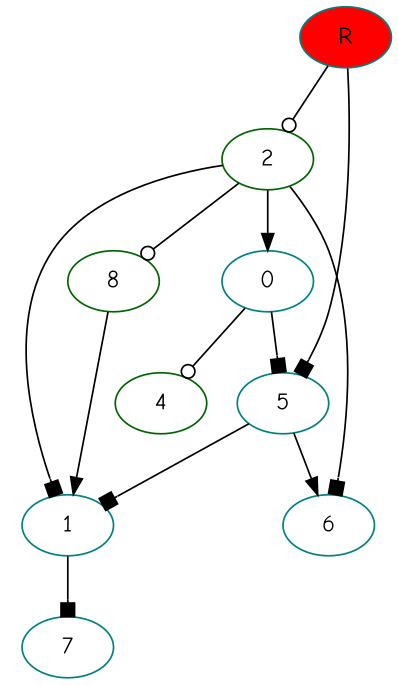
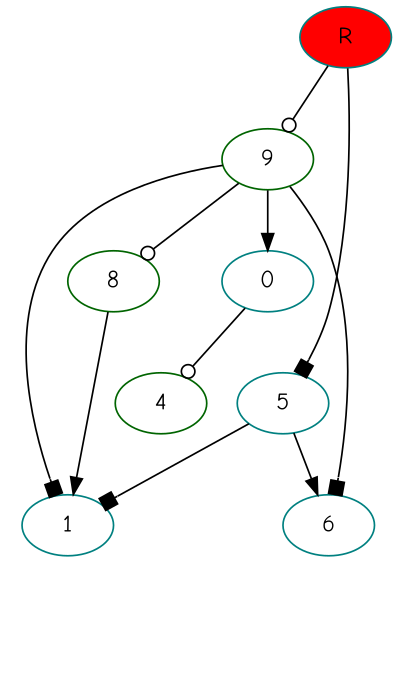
(268, 159) -> (268, 159)
(274, 333) -> none
(68, 647) -> none
